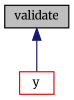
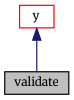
(37, 56) -> (37, 56)
